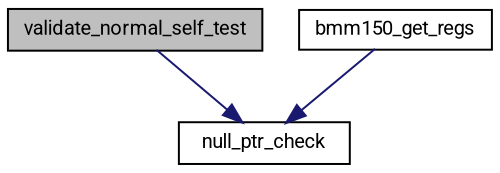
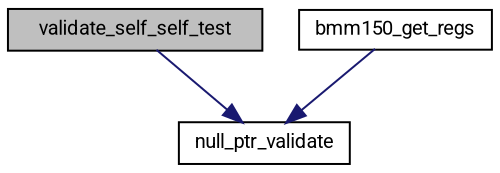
(135, 30) -> (135, 30)
(264, 143) -> (264, 143)
